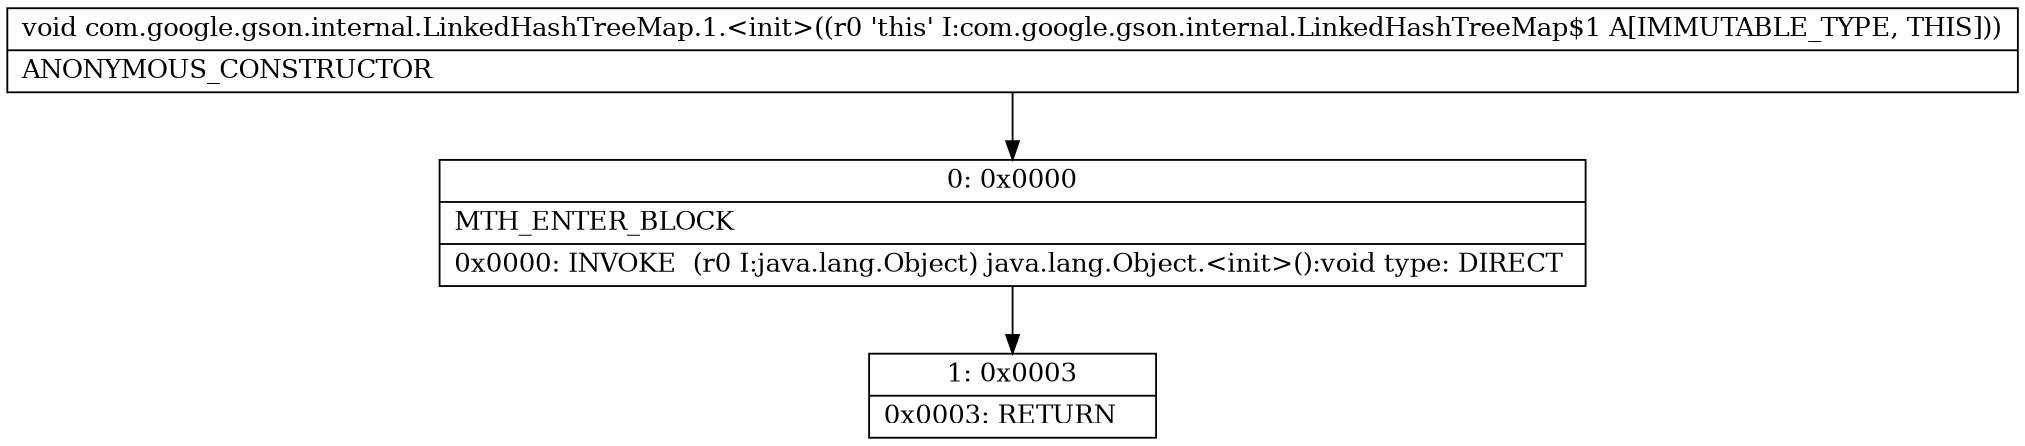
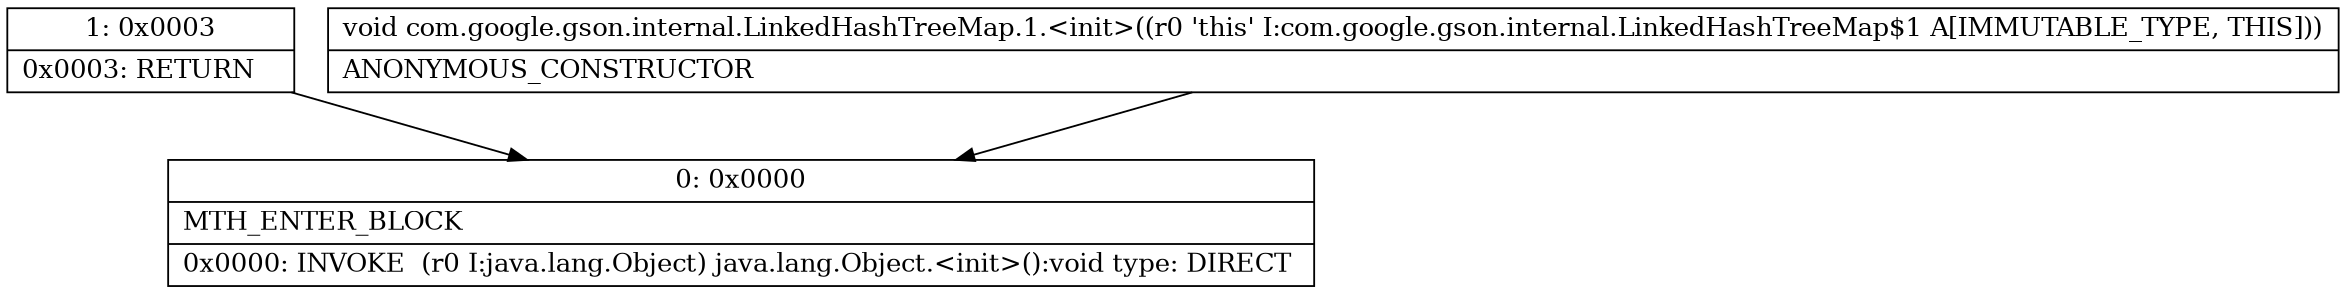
(1013, 311) -> (400, 124)
